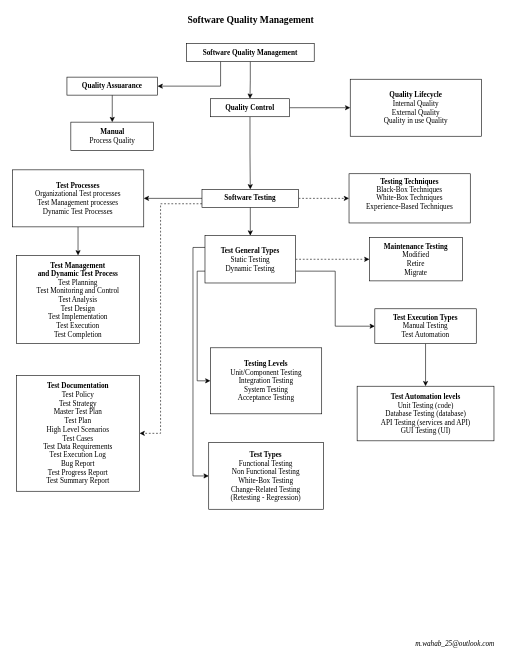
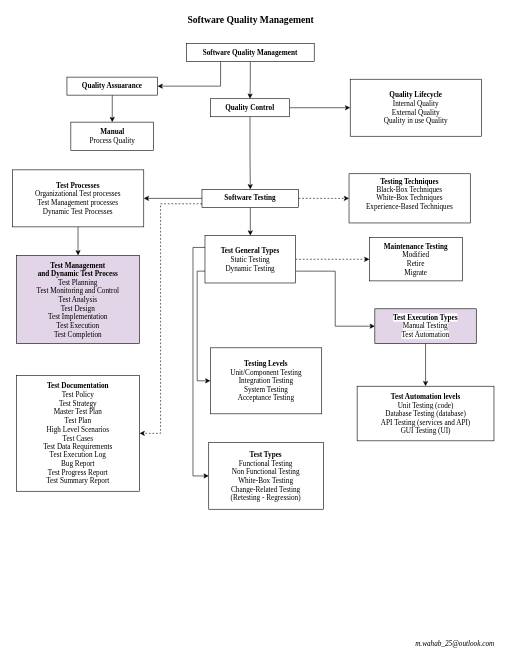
(78, 299) -> (78, 299)
(425, 326) -> (425, 326)
